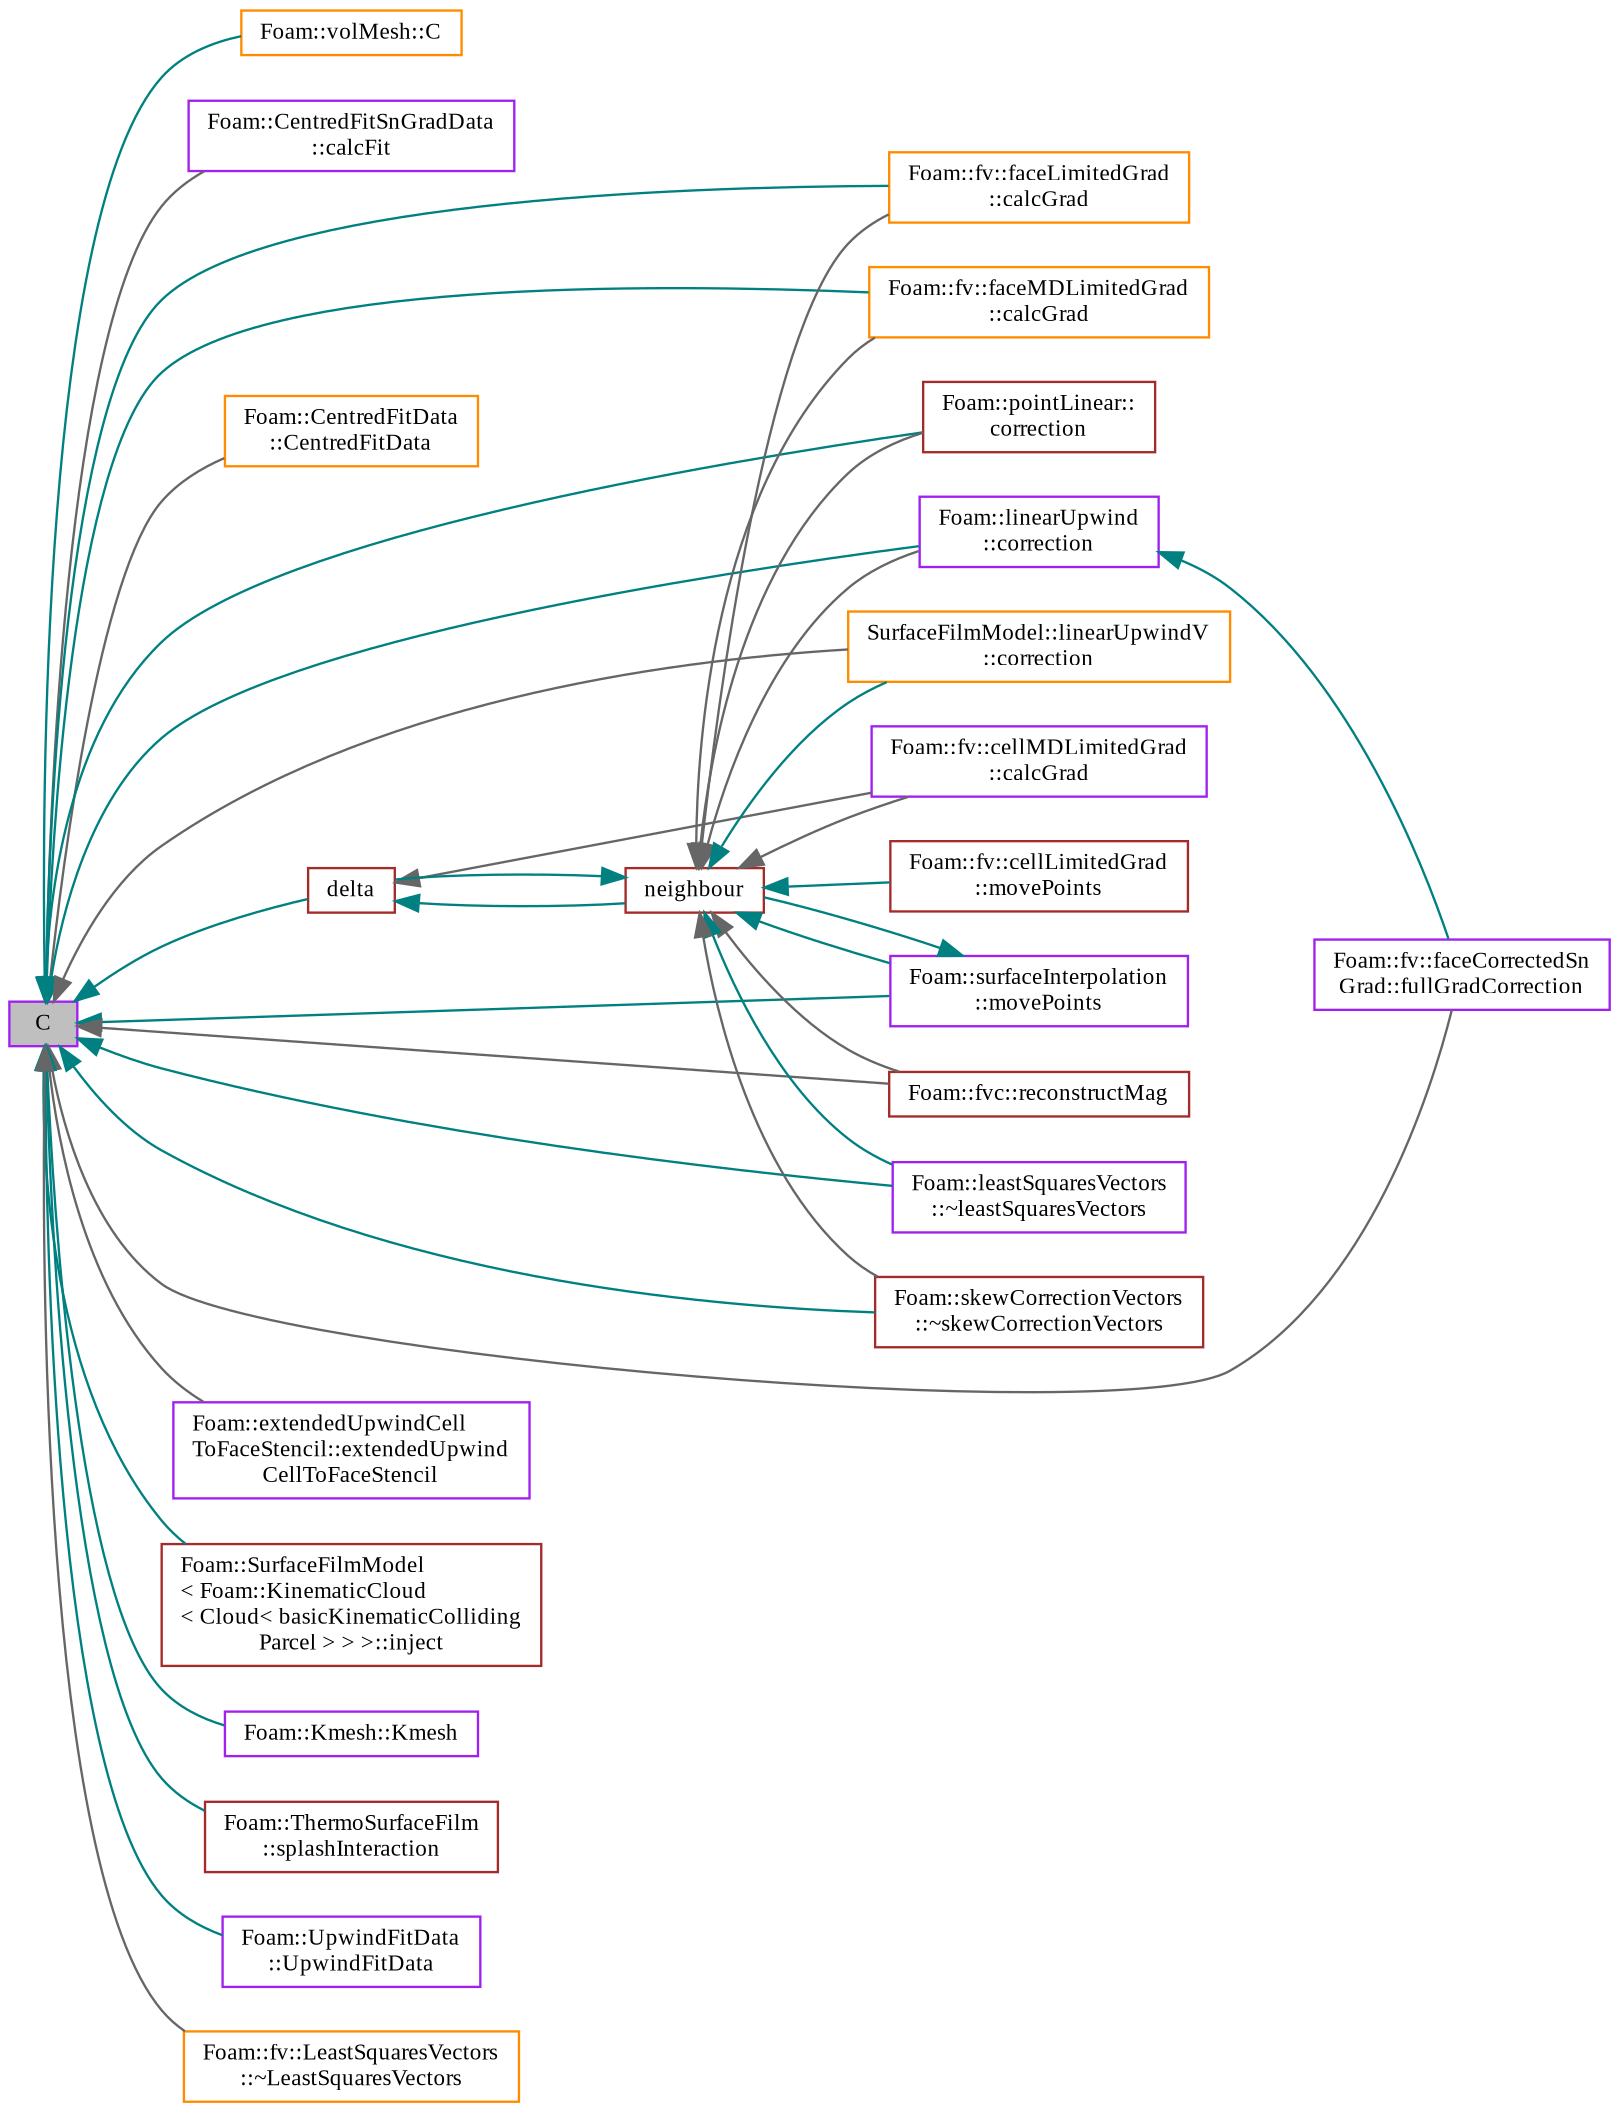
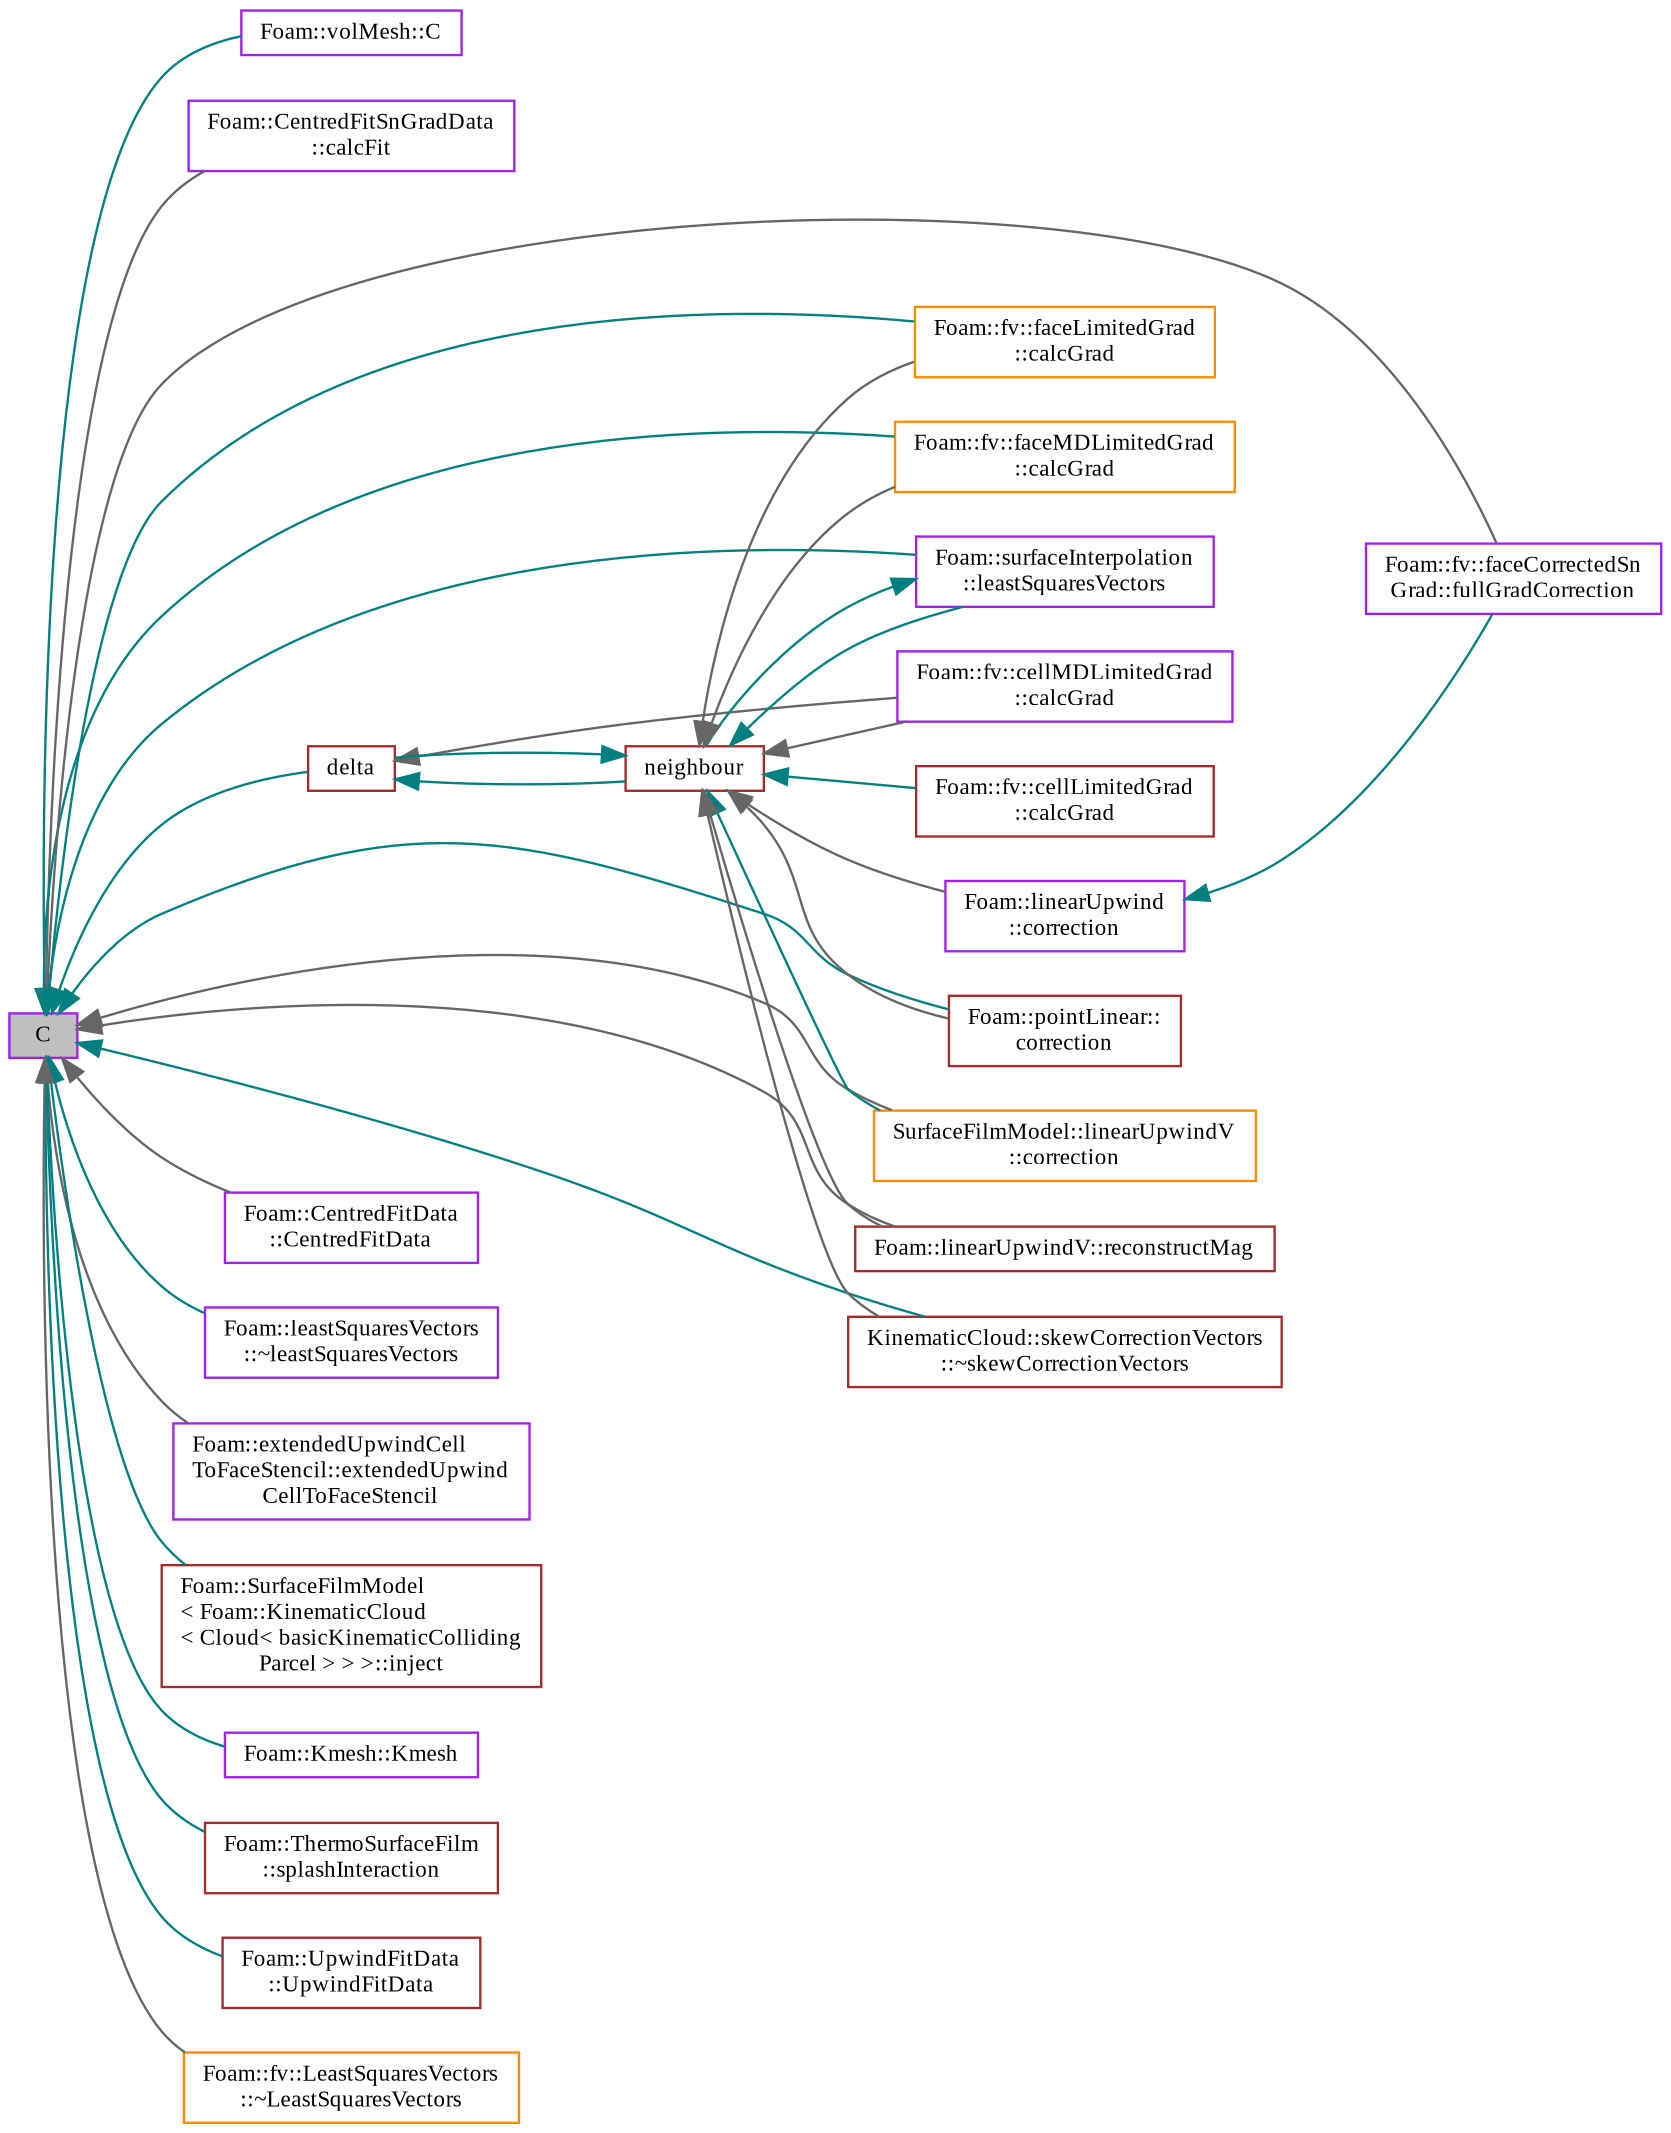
(351, 33) -> (351, 33)
(351, 431) -> (351, 1228)
(400, 641) -> none
(1039, 876) -> (1065, 801)
(1039, 991) -> (1065, 572)
(778, 1061) -> none
(1039, 1094) -> (1065, 1249)
(1039, 1312) -> (1065, 1352)
(351, 1952) -> (351, 1973)
